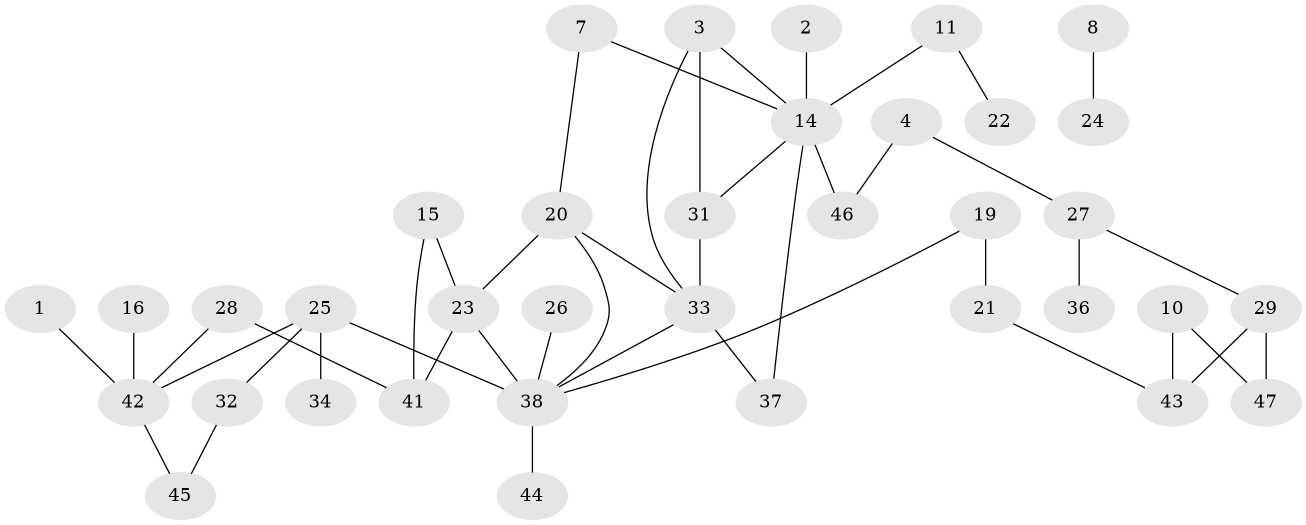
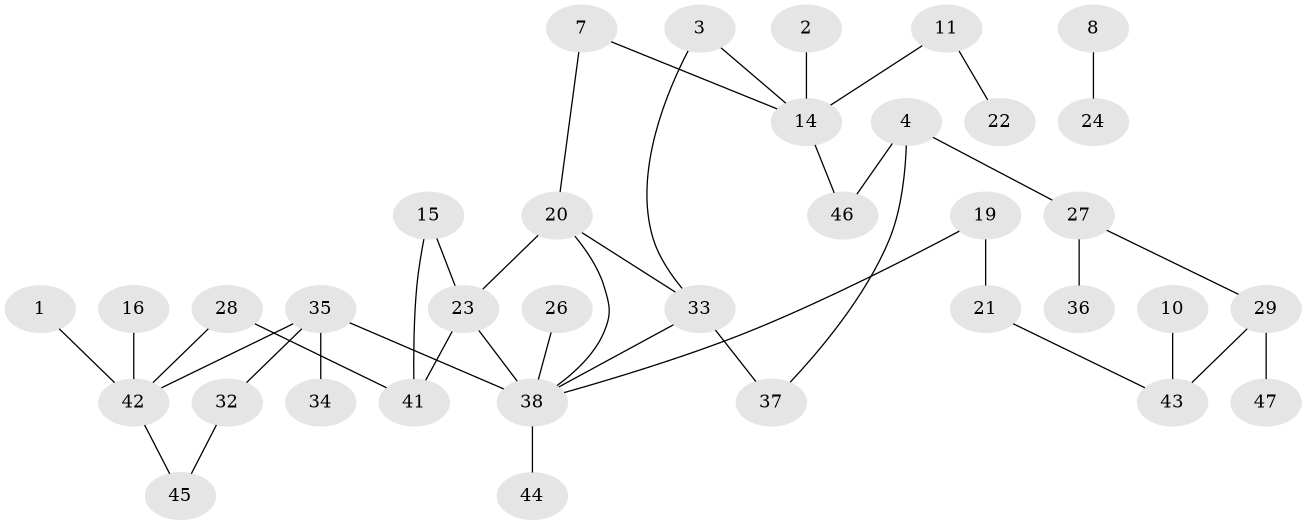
(700, 216) -> none
(787, 262) -> (878, 263)
(321, 309) -> (321, 309)
(1214, 350) -> none
